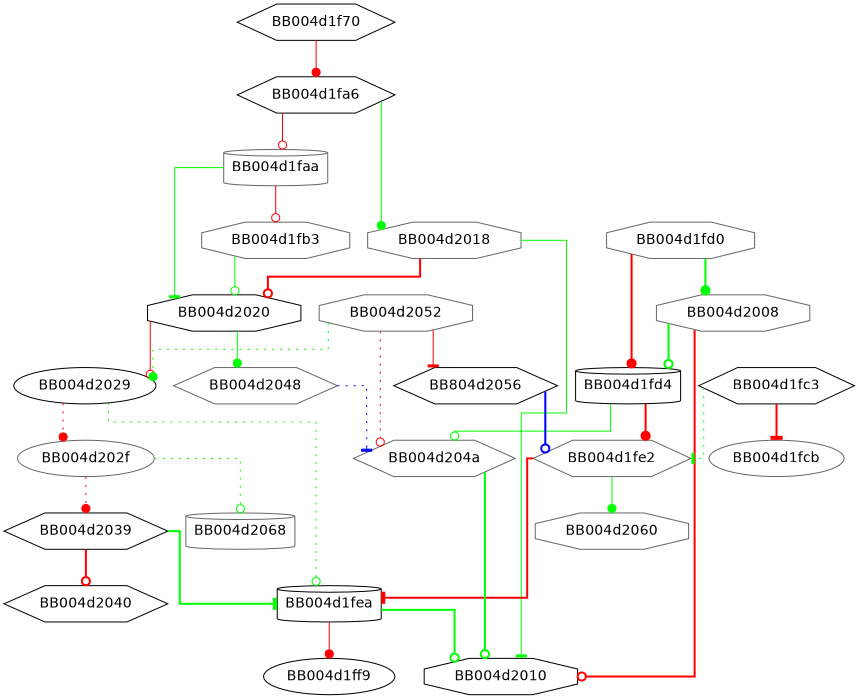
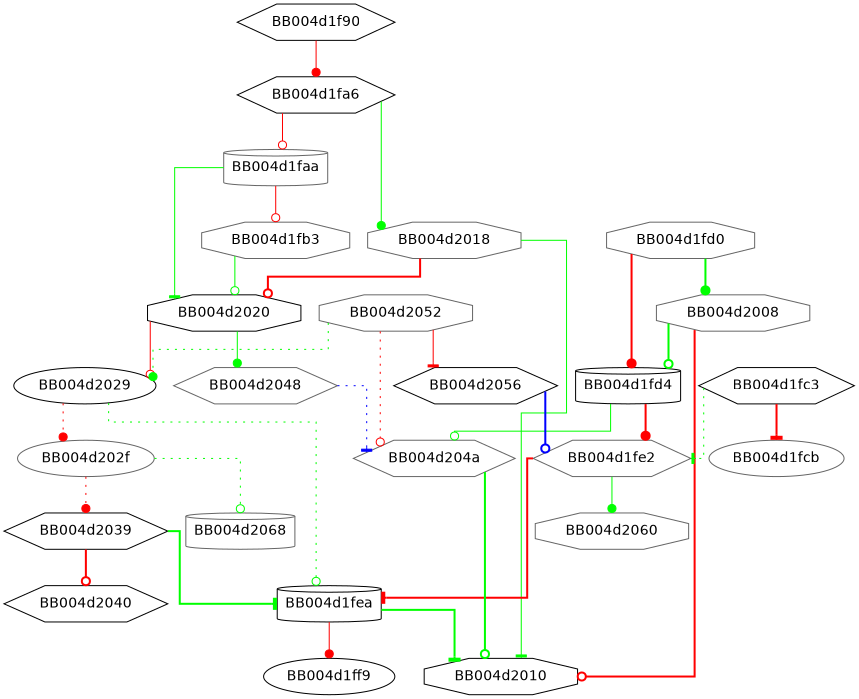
(316, 22) -> (316, 22)
(476, 386) -> (476, 386)
(440, 610) -> (441, 610)
